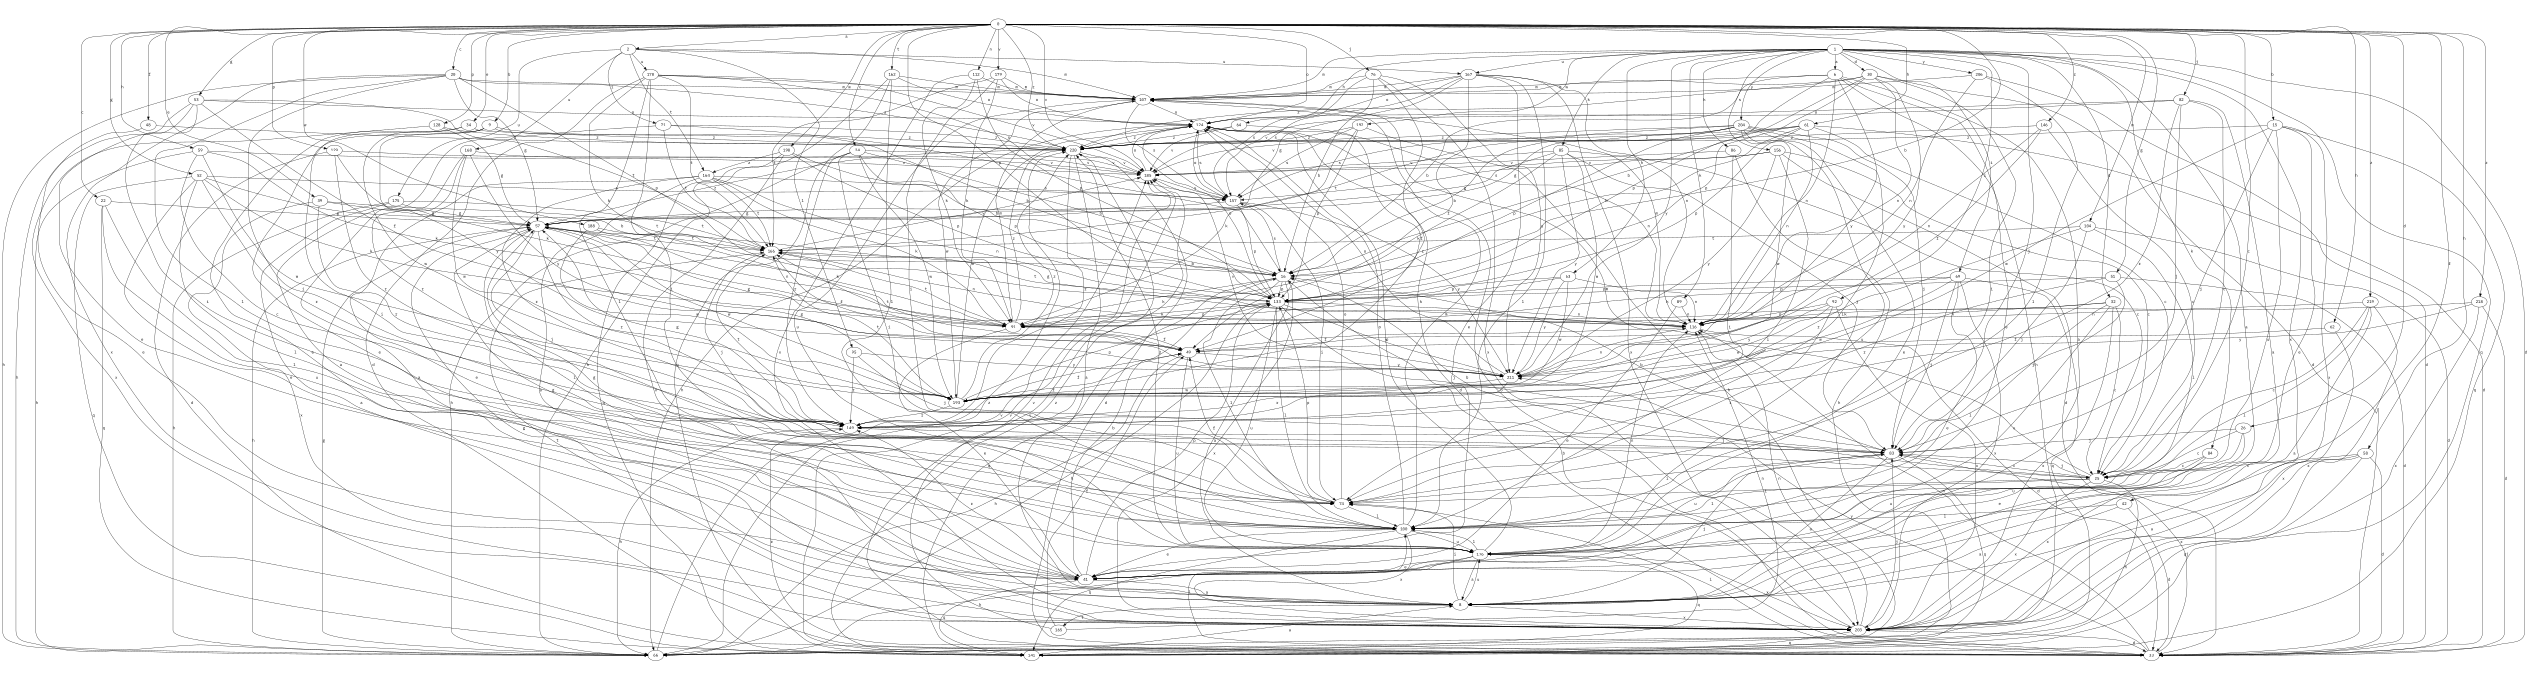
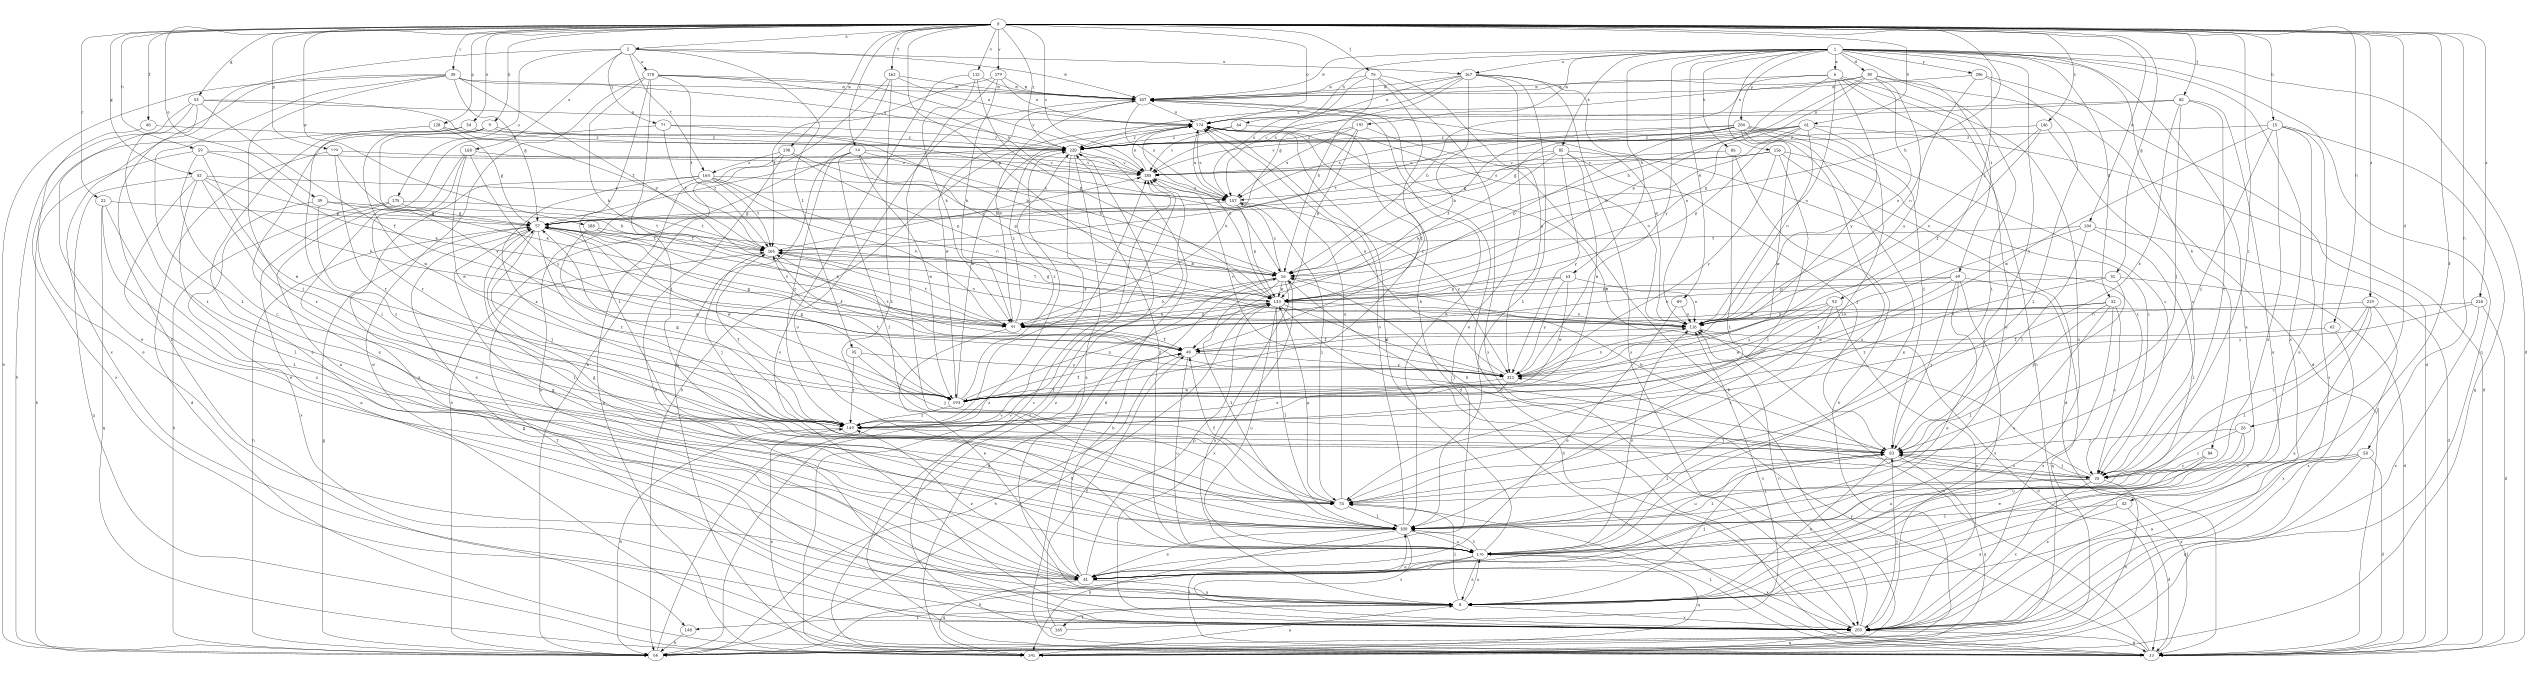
none -> (688, 630)
